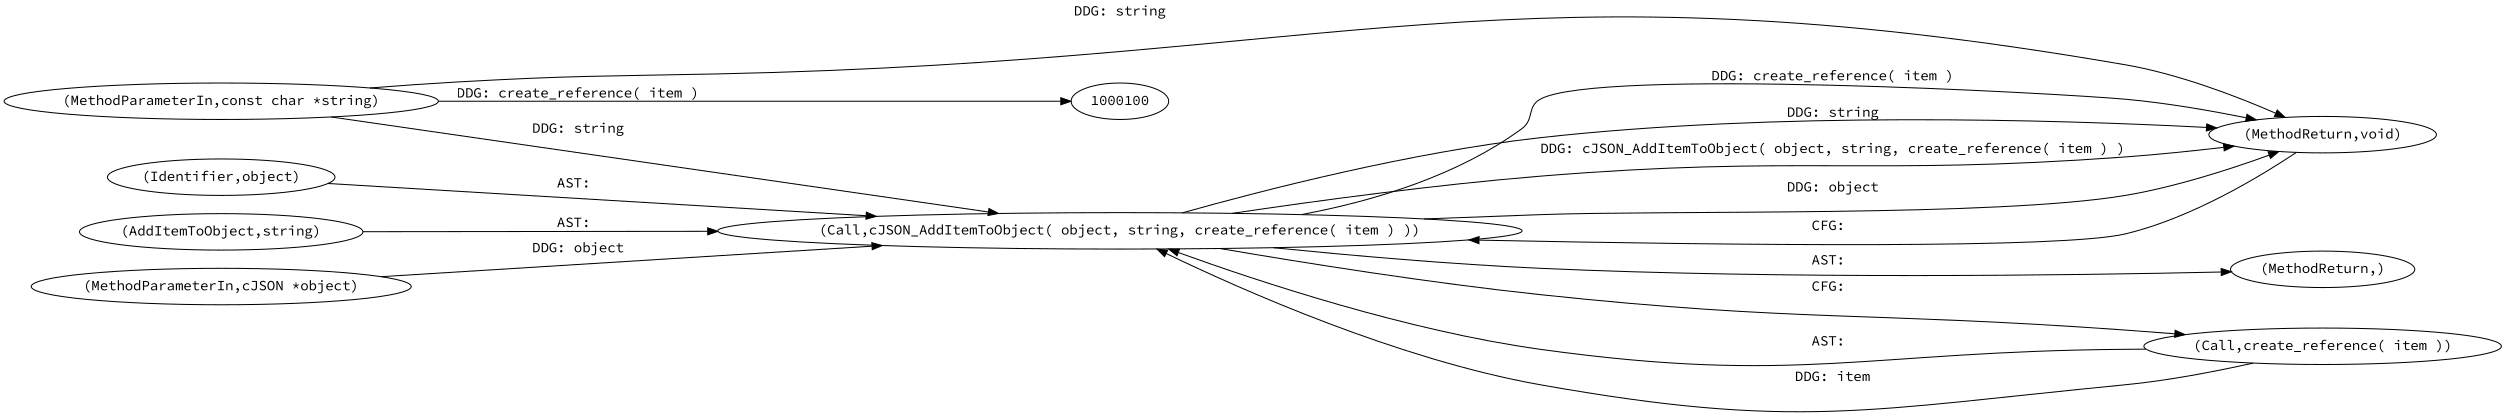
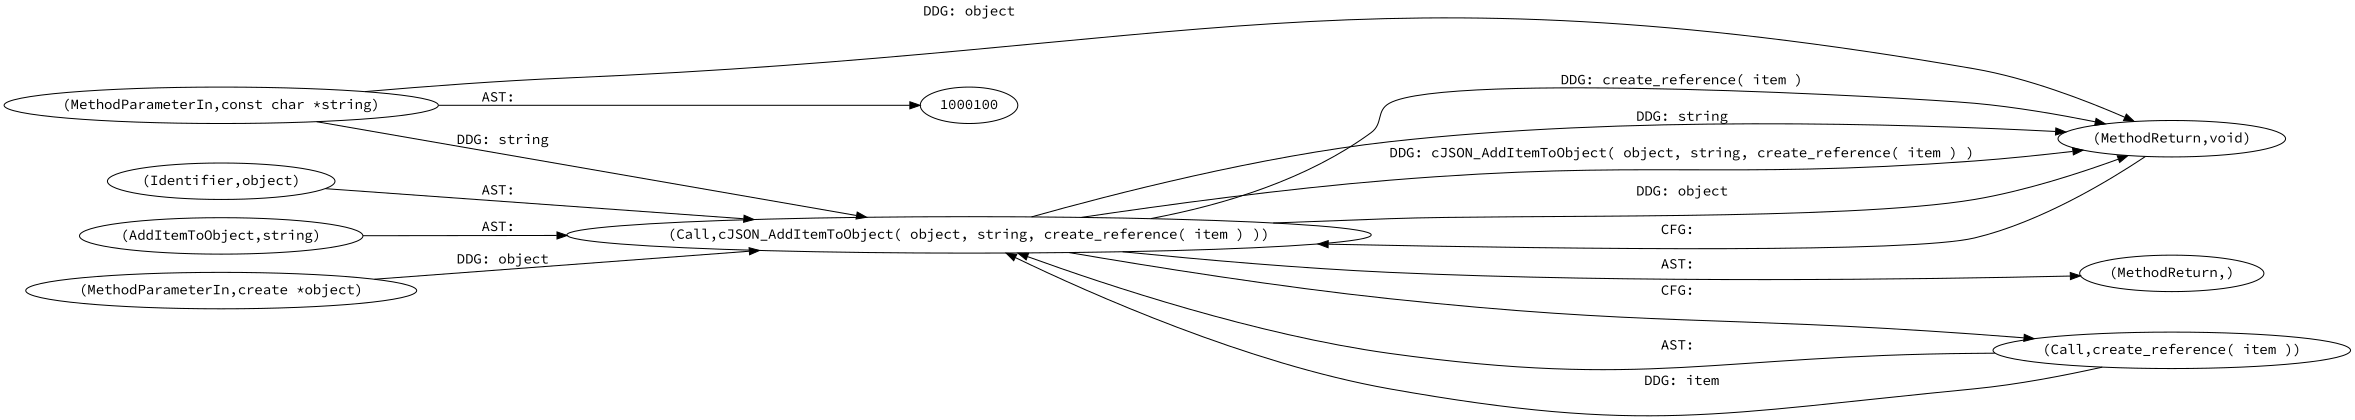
(1120, 12) -> (969, 12)
(578, 94) -> (503, 98)
(221, 287) -> (221, 291)
